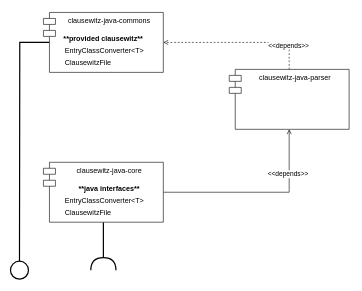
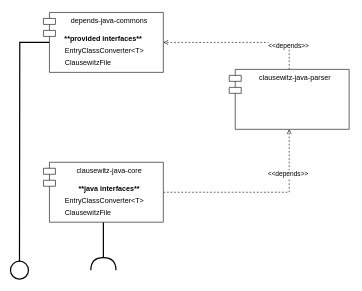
(109, 20) -> (109, 20)
(103, 38) -> (103, 38)
(257, 192) -> (257, 192)
